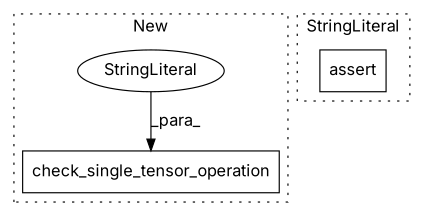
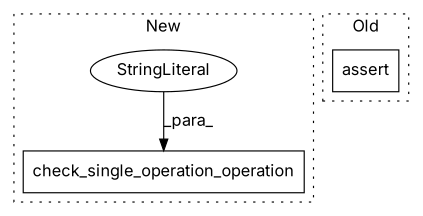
(354, 27) -> (366, 27)
(151, 172) -> (164, 172)
